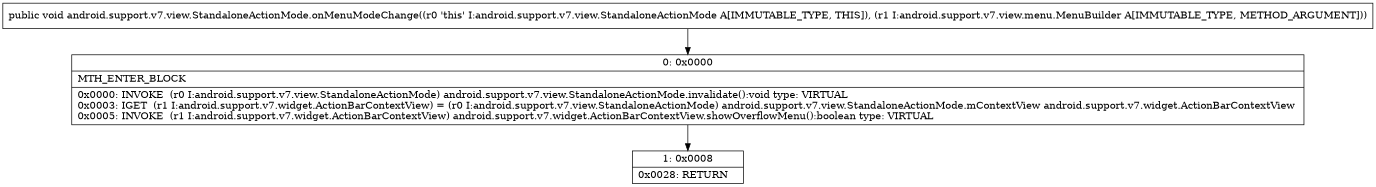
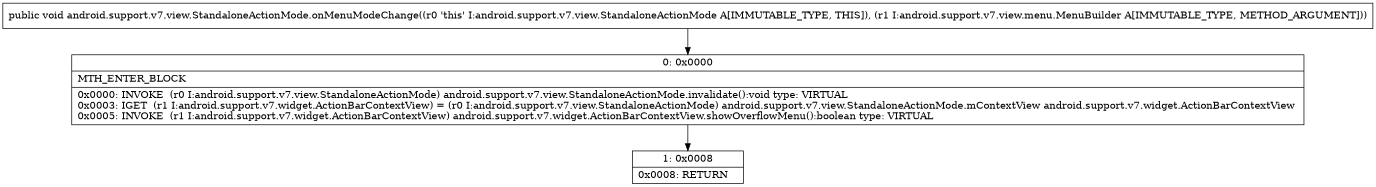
(688, 175) -> (688, 175)
